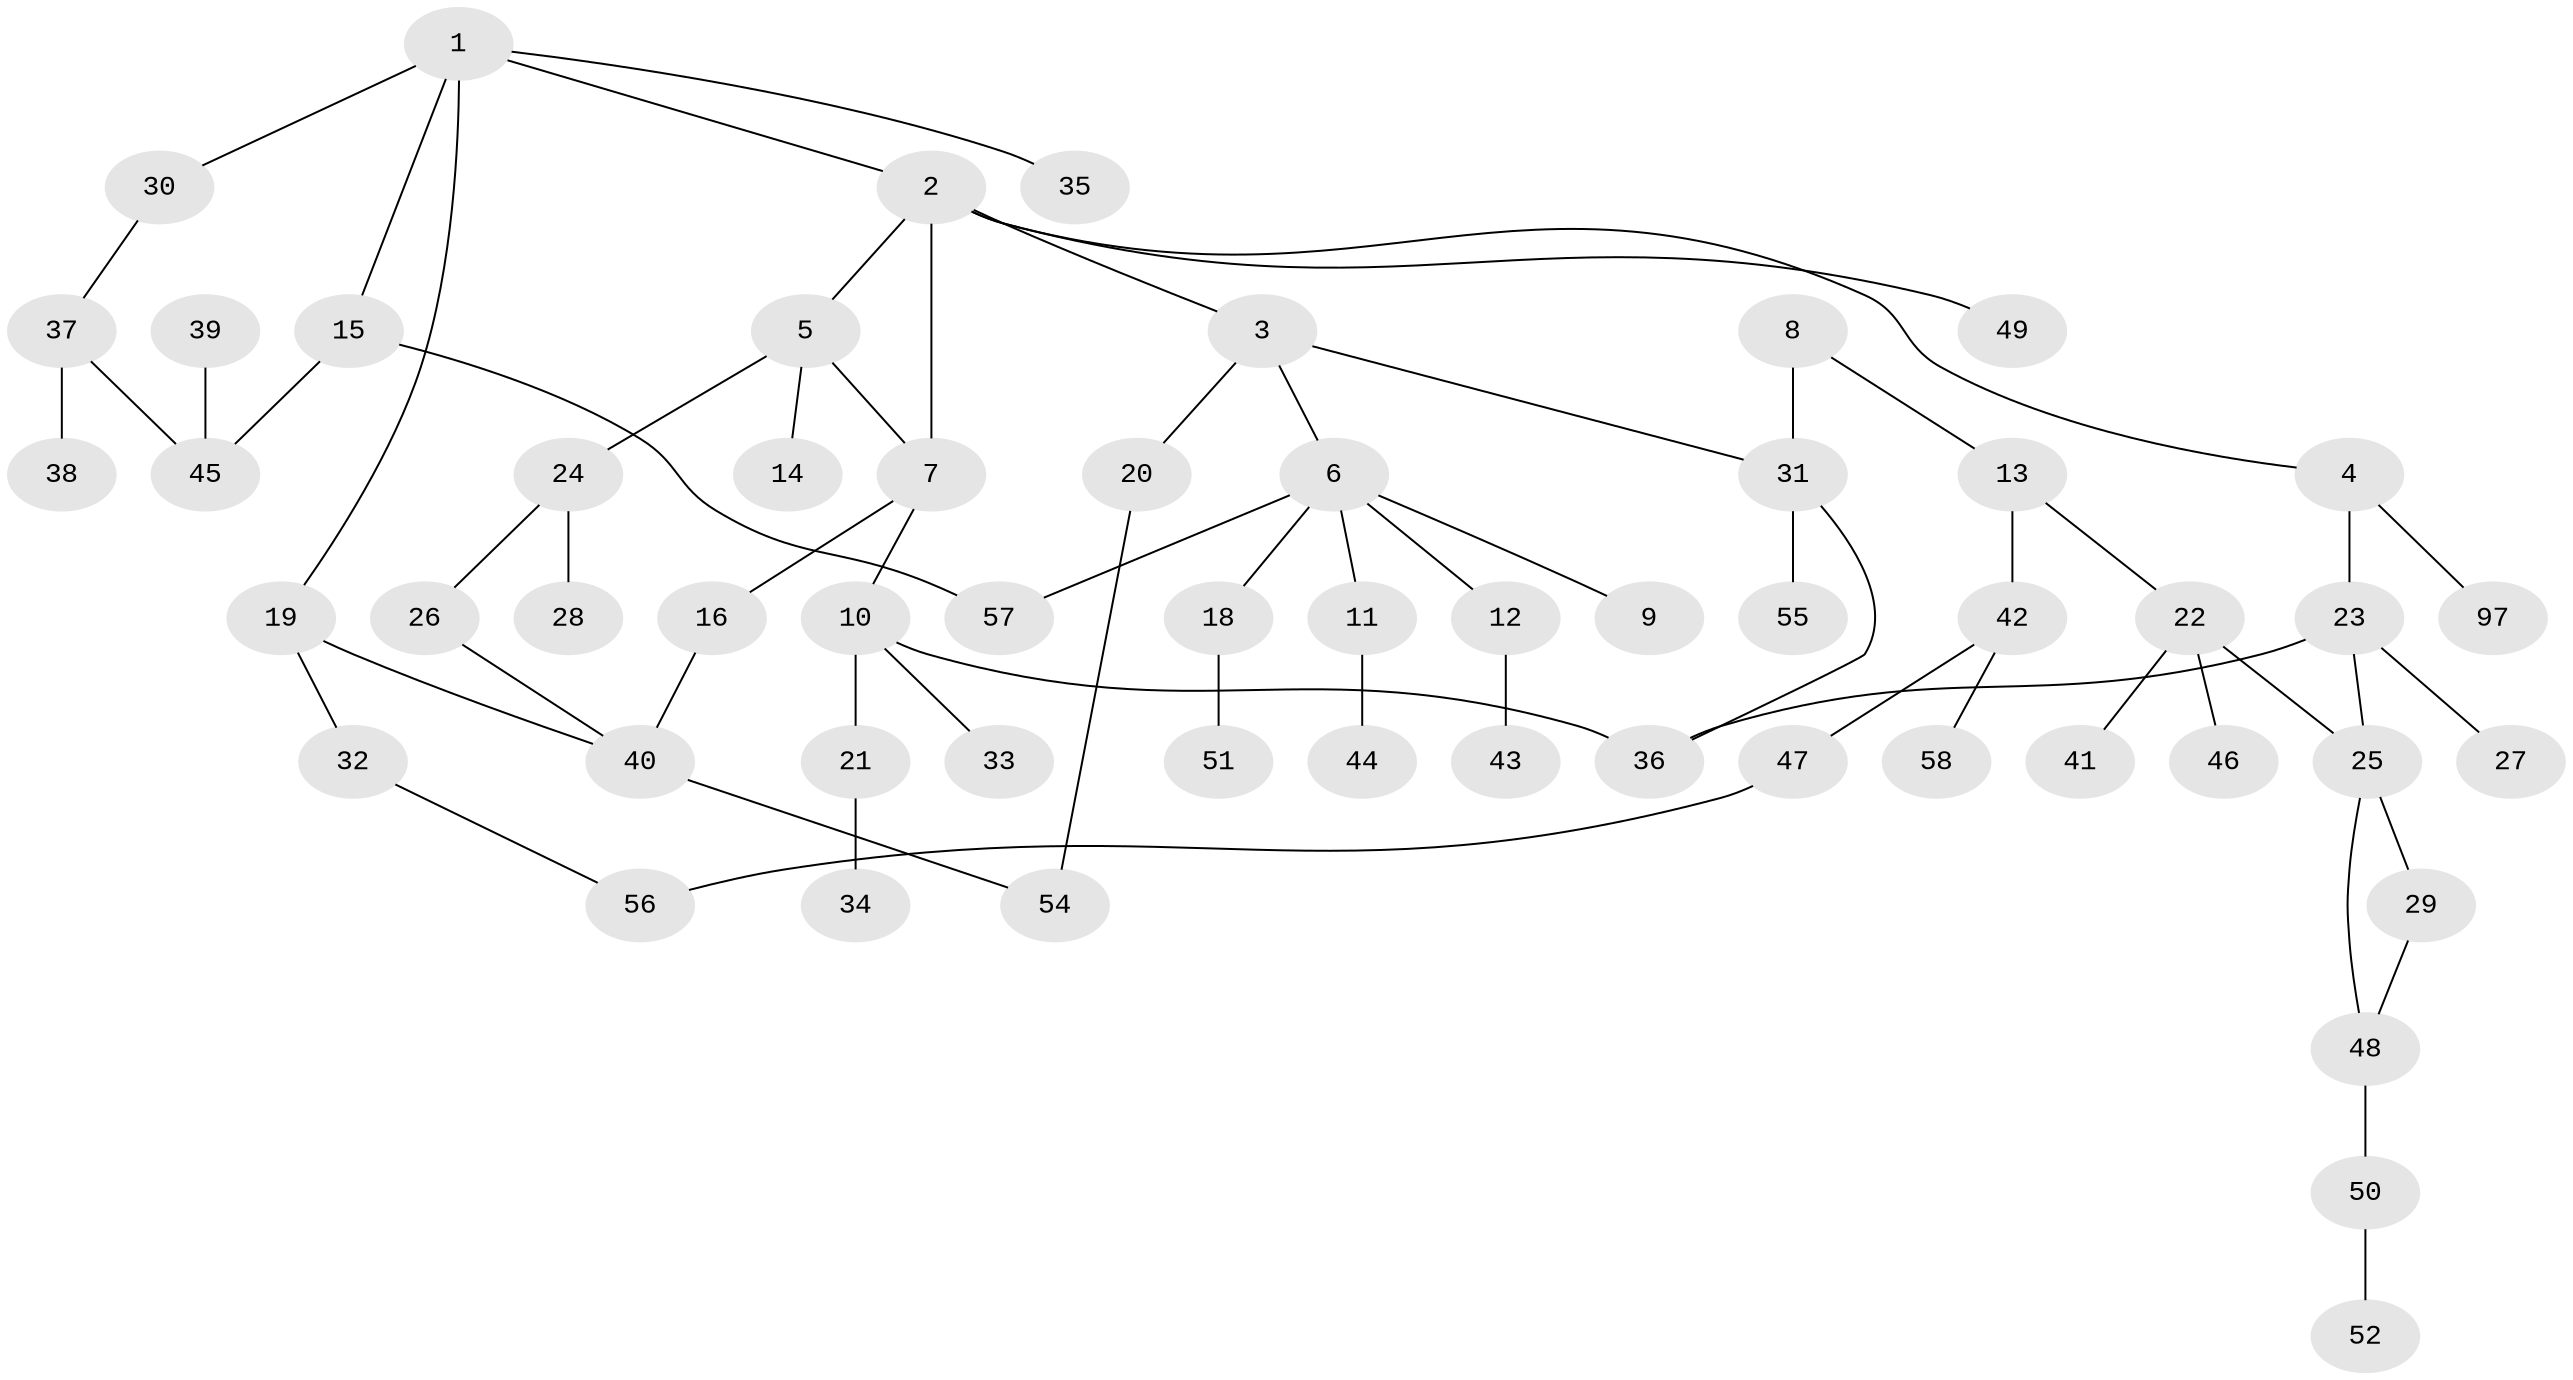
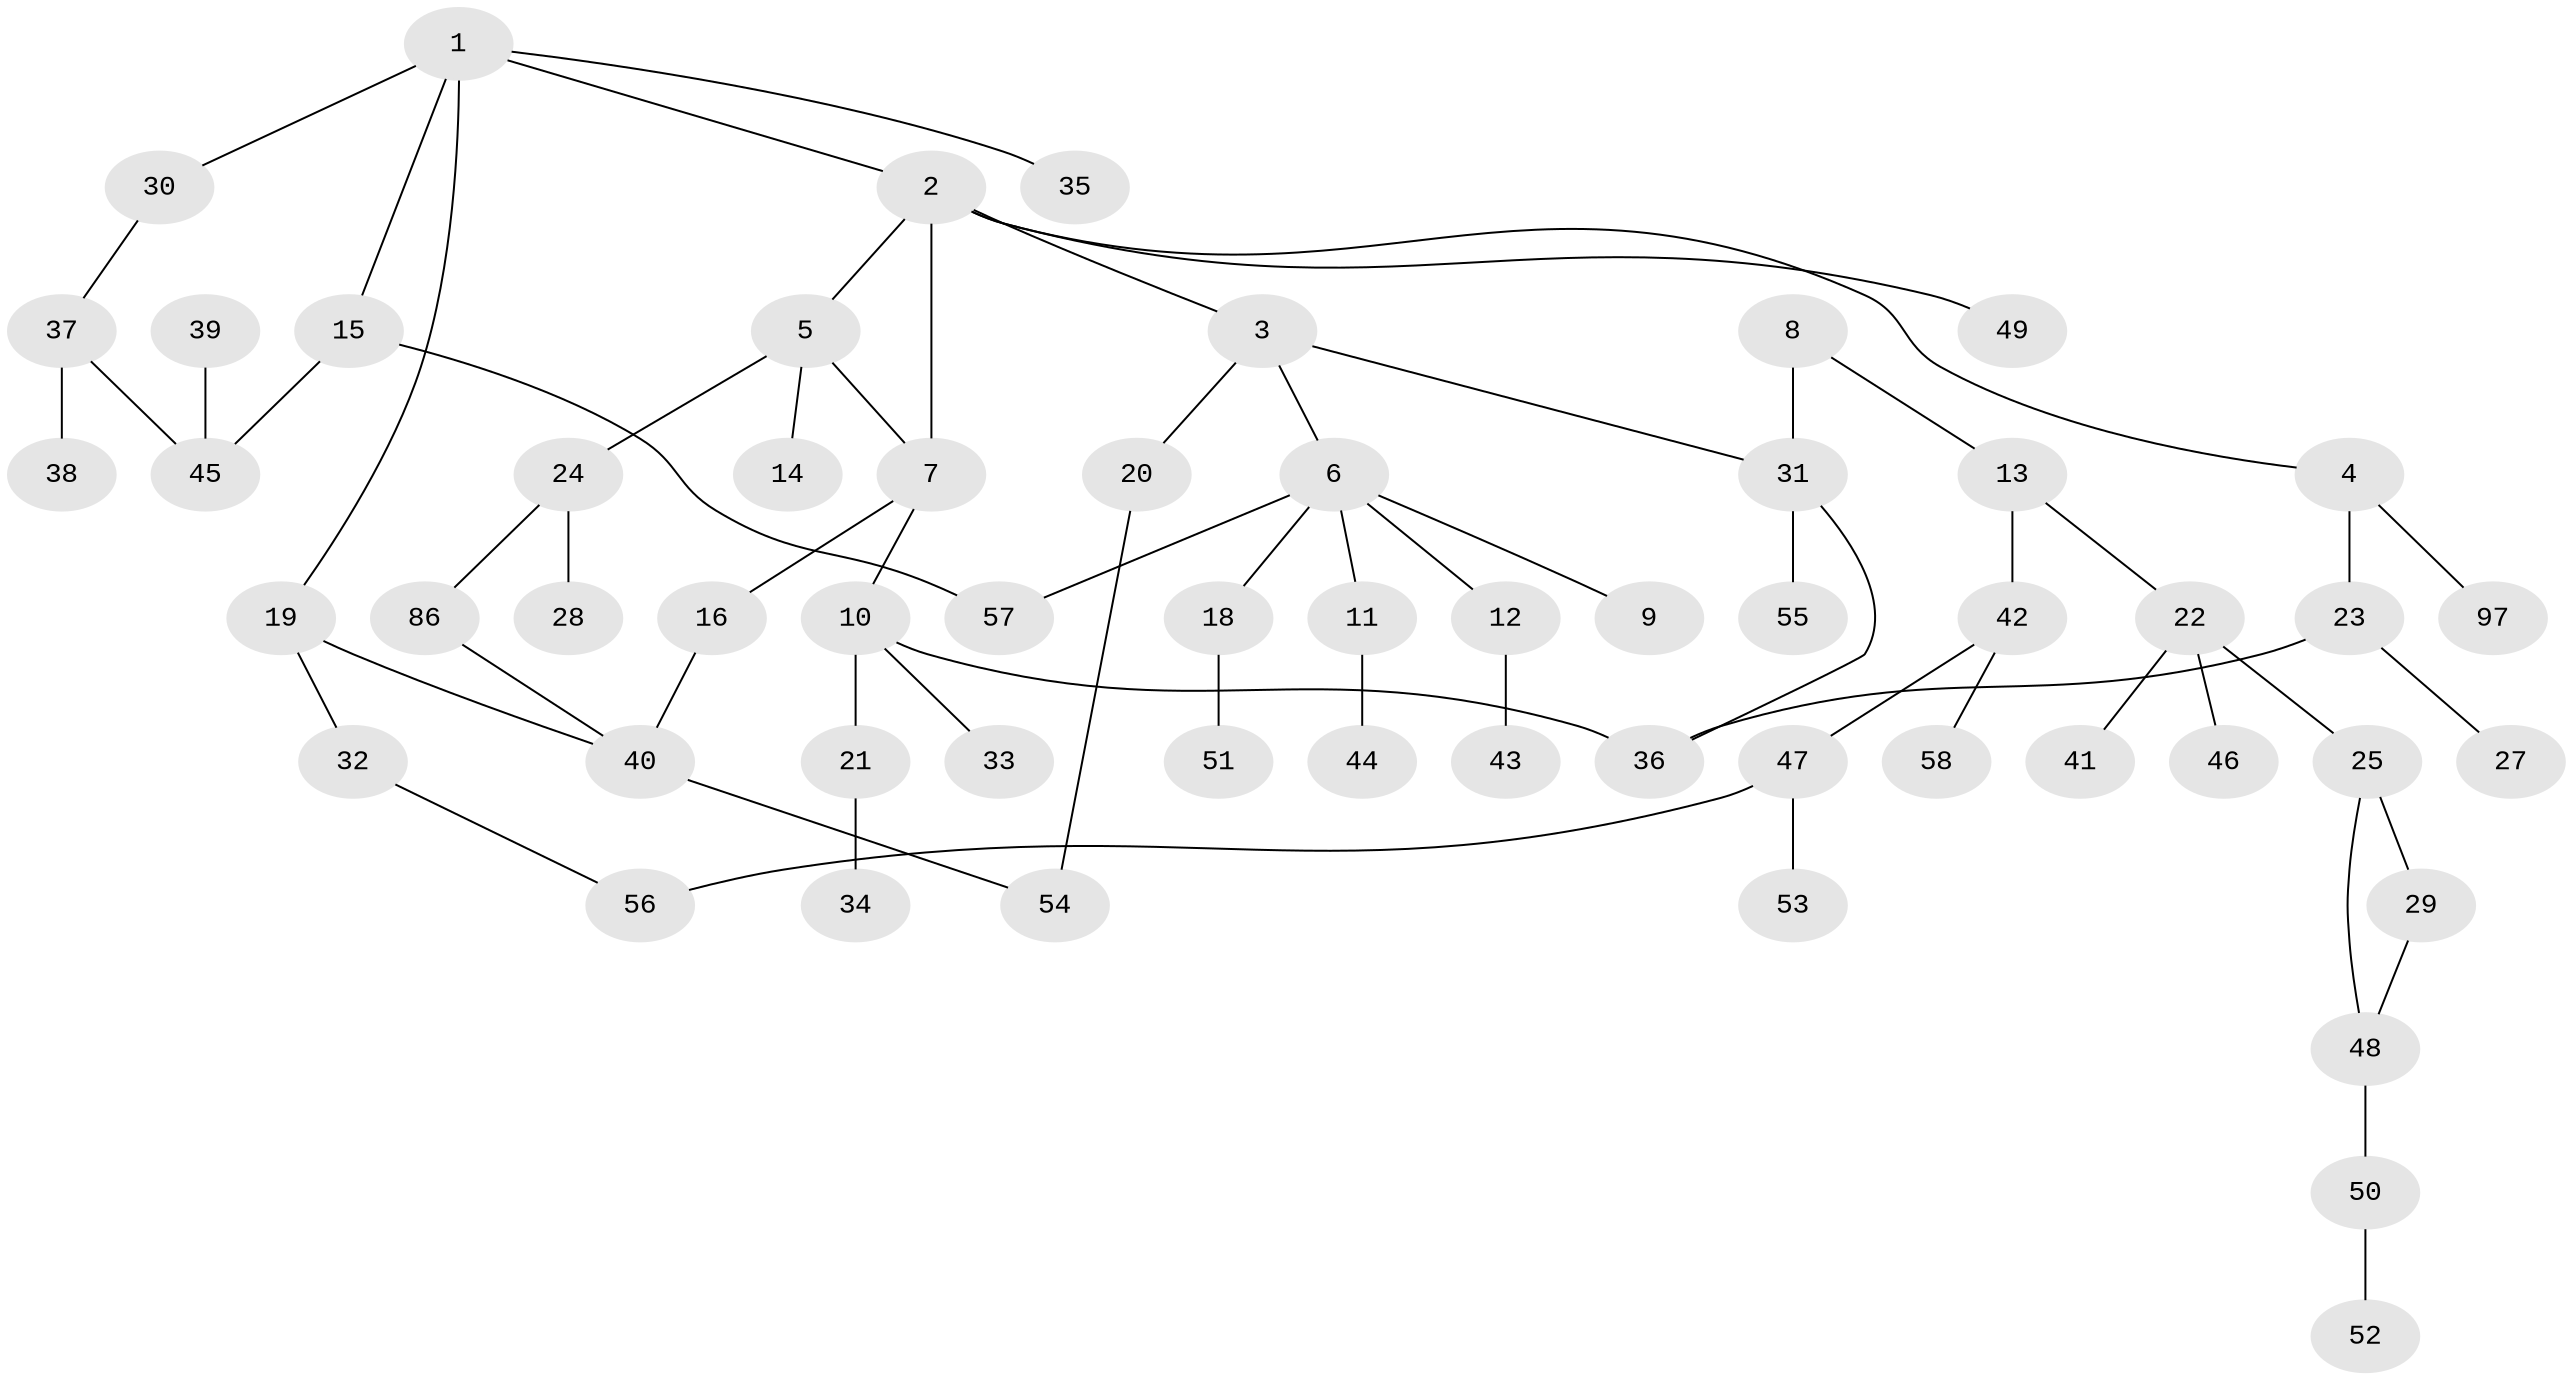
(425, 618) -> (425, 618)
(2358, 690) -> none
none -> (1793, 905)
